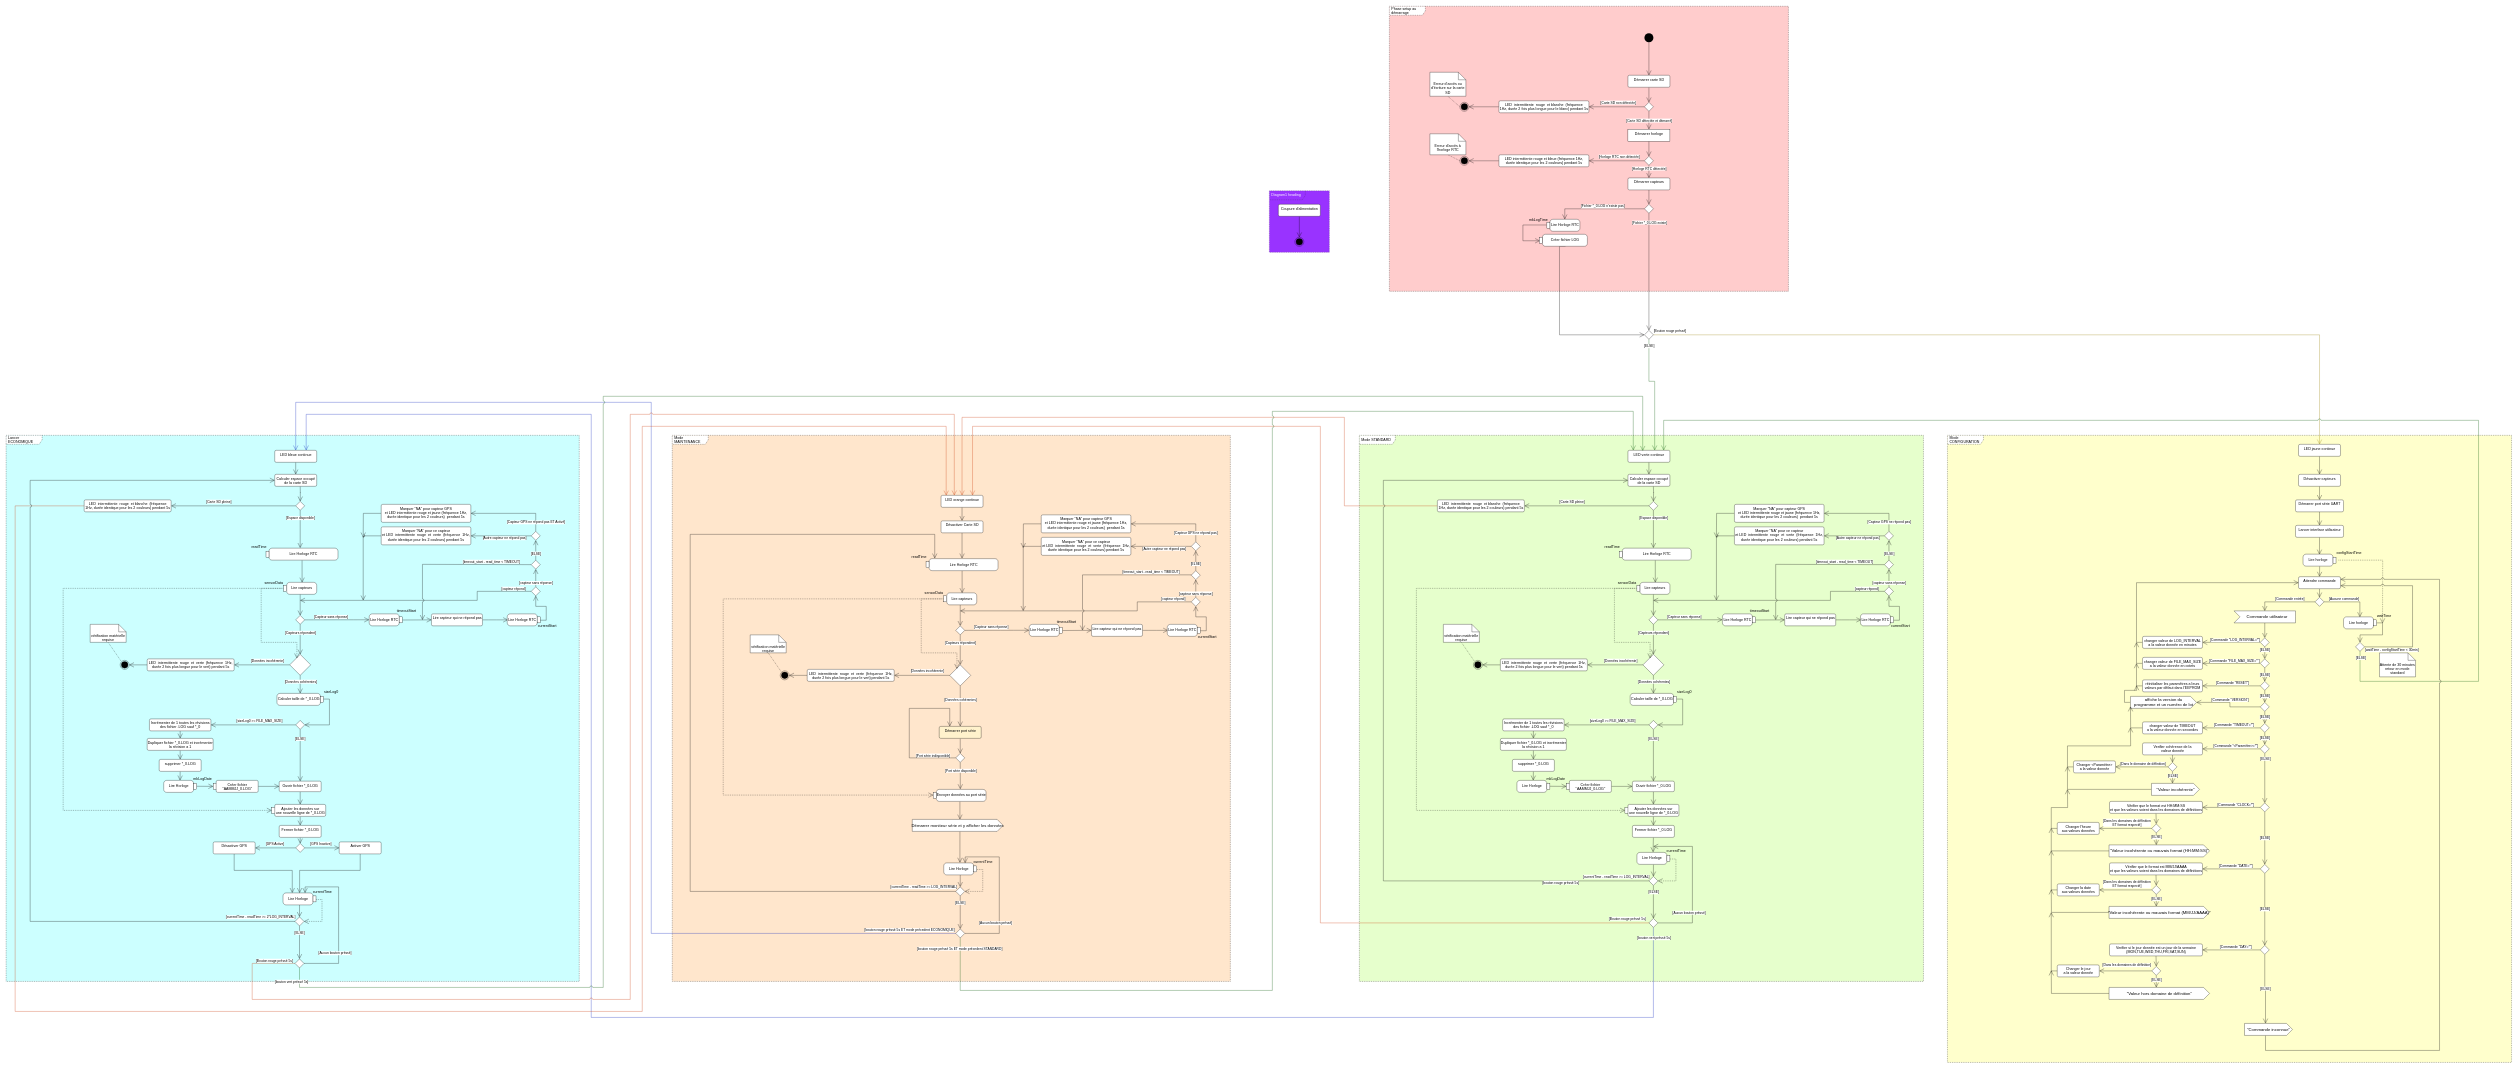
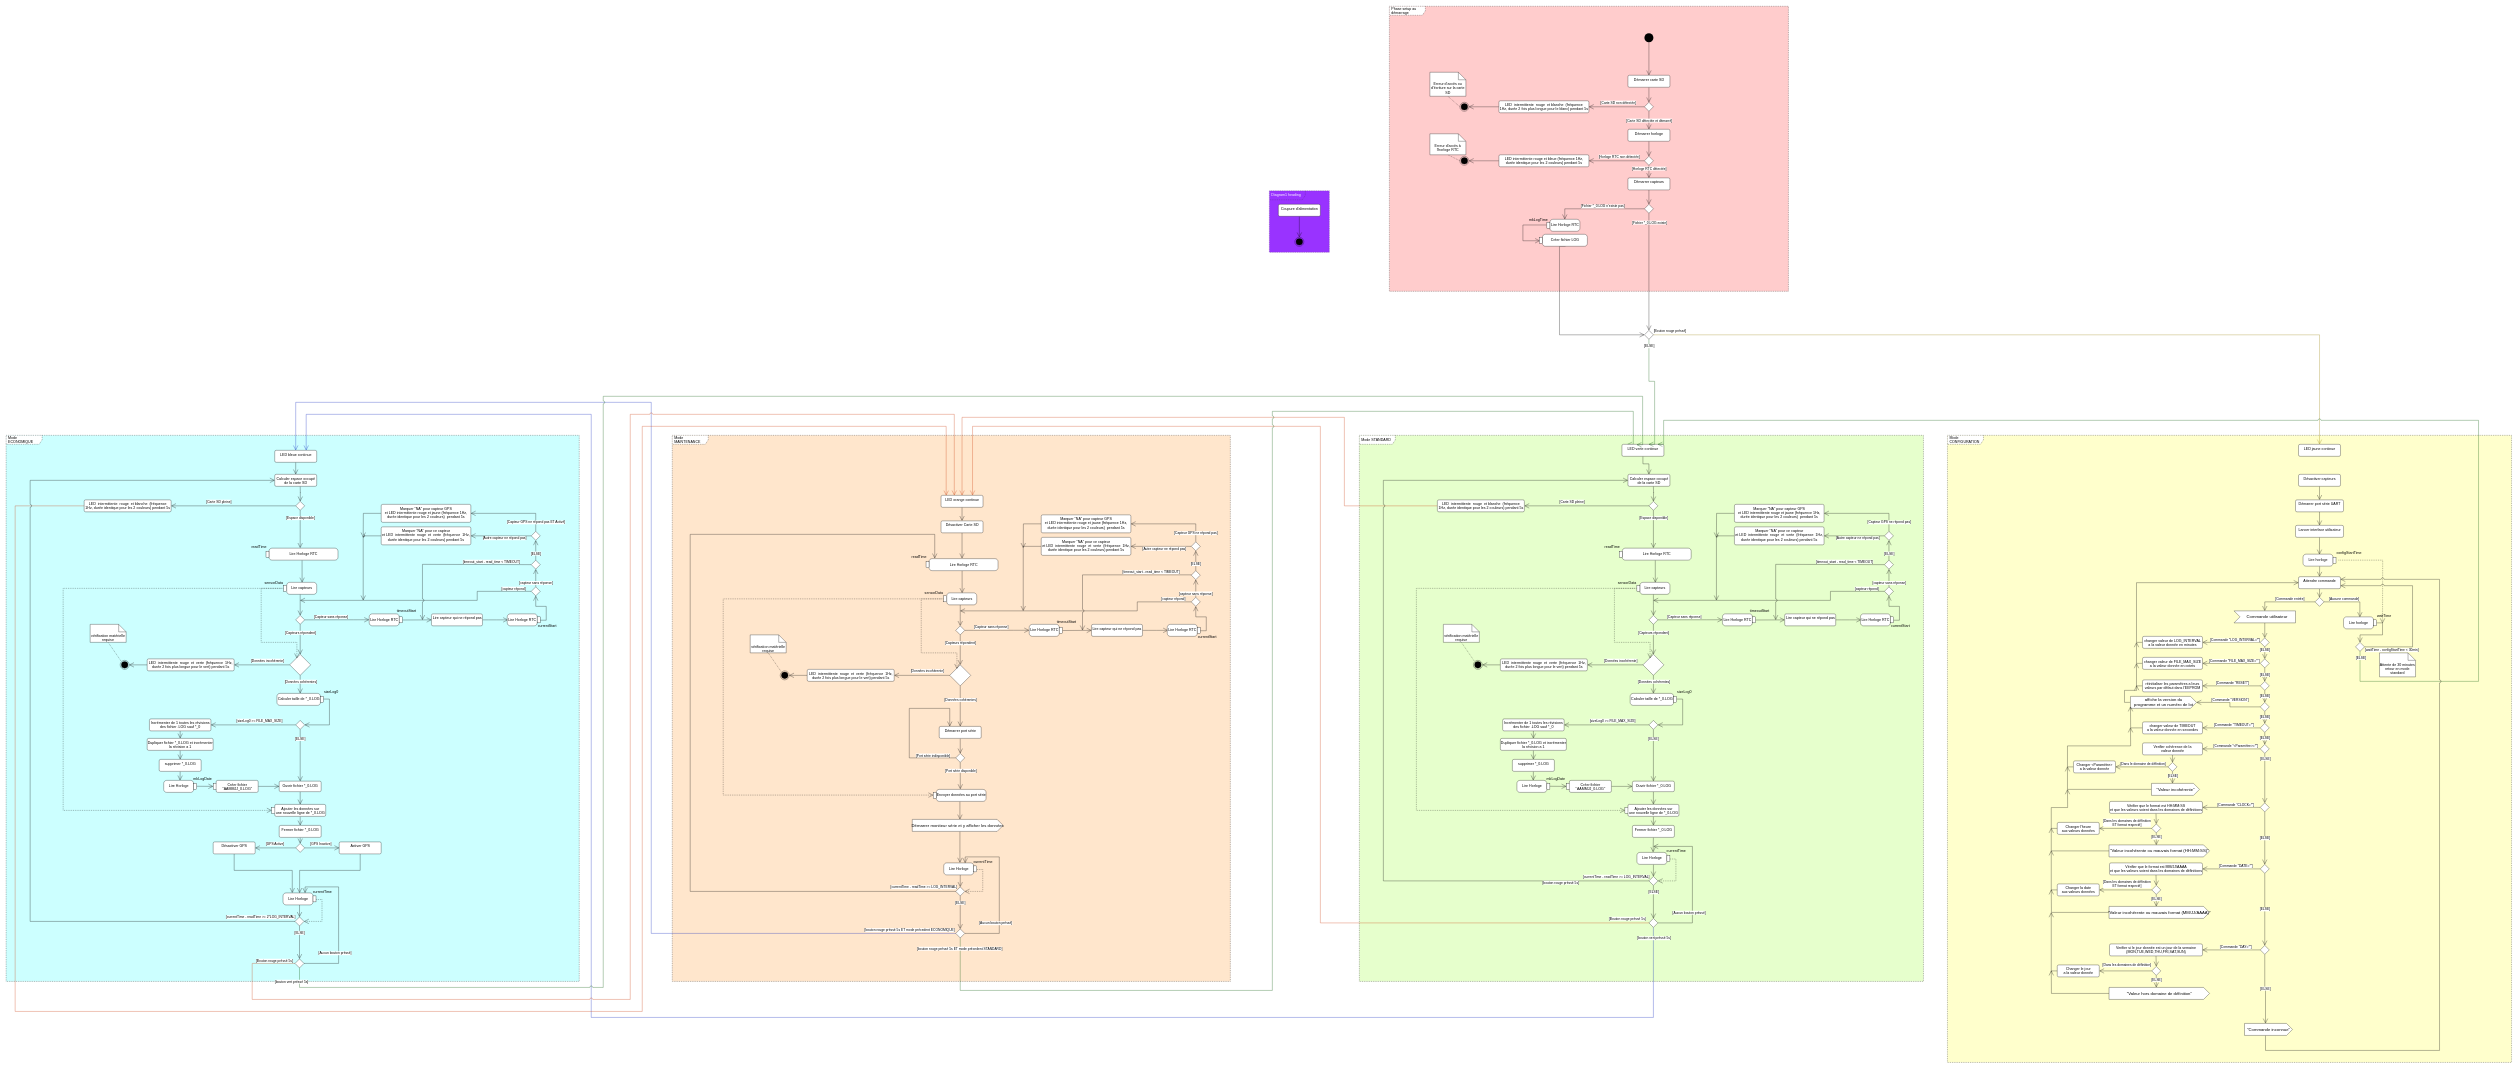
(1649, 135) -> (1649, 135)
(25, 440) -> (23, 440)
(1649, 456) -> (1643, 450)
(2319, 464) -> none
(960, 732) -> (960, 732)
